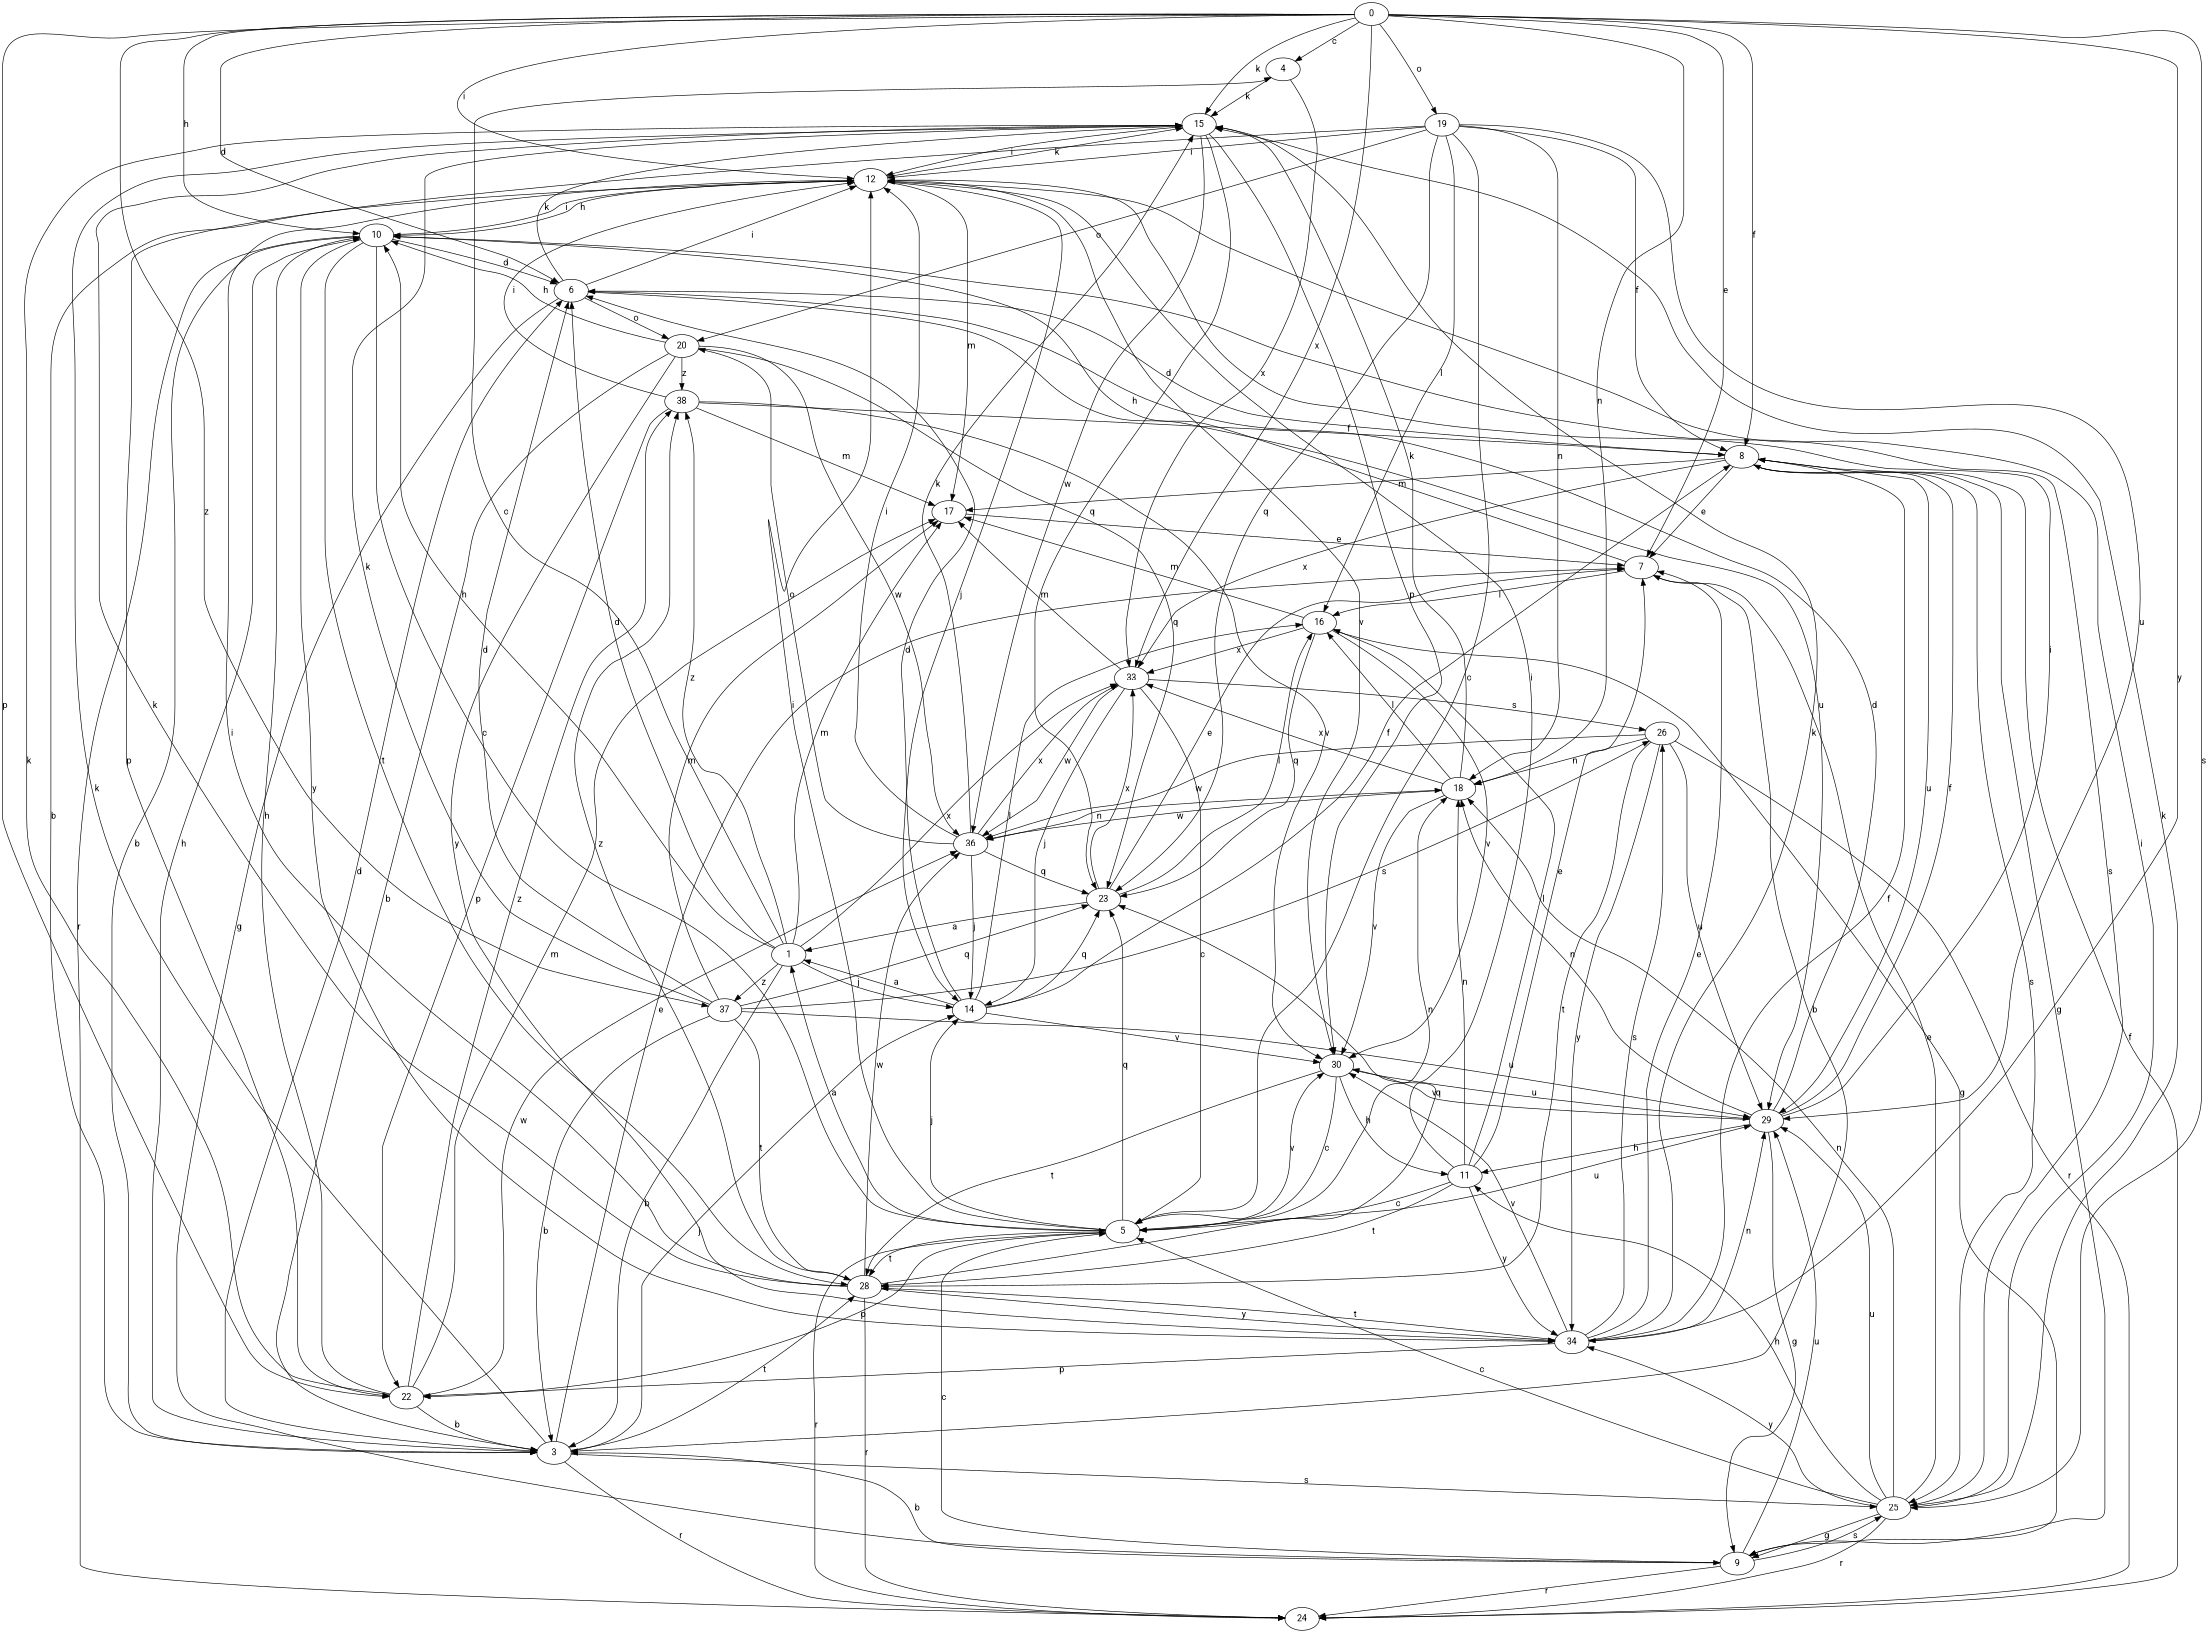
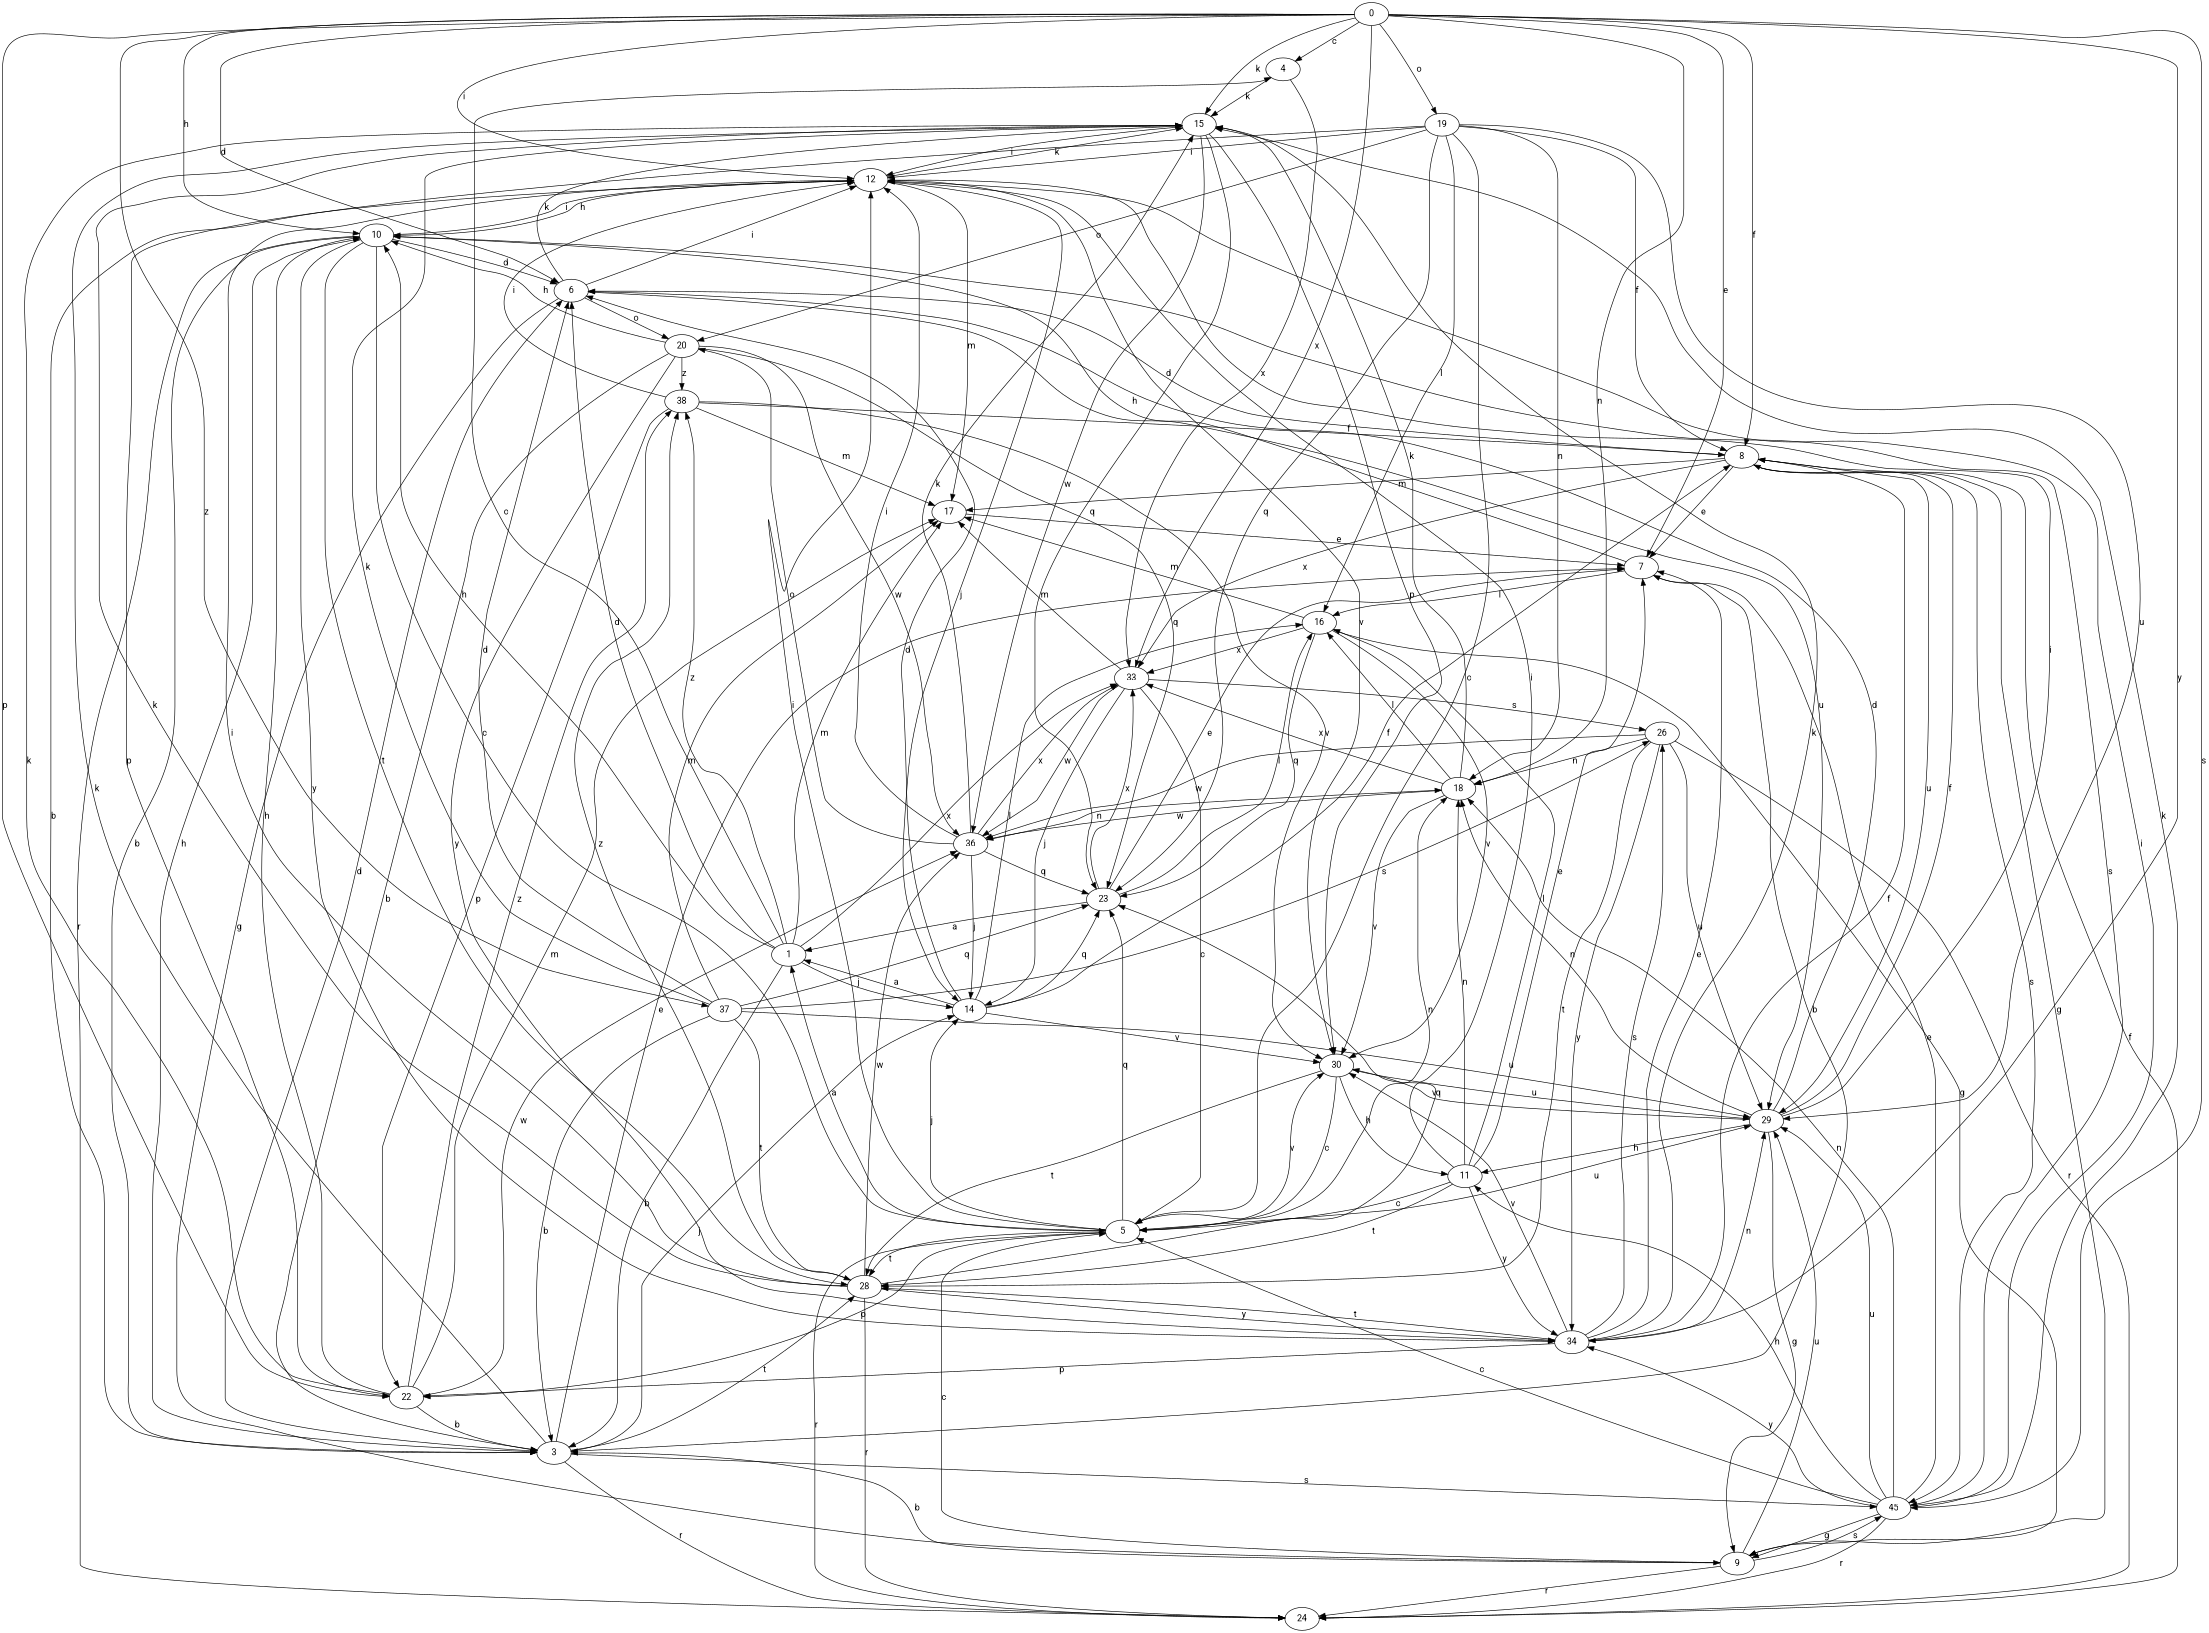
(759, 980) -> none
(1894, 1508) -> (1894, 1508)
